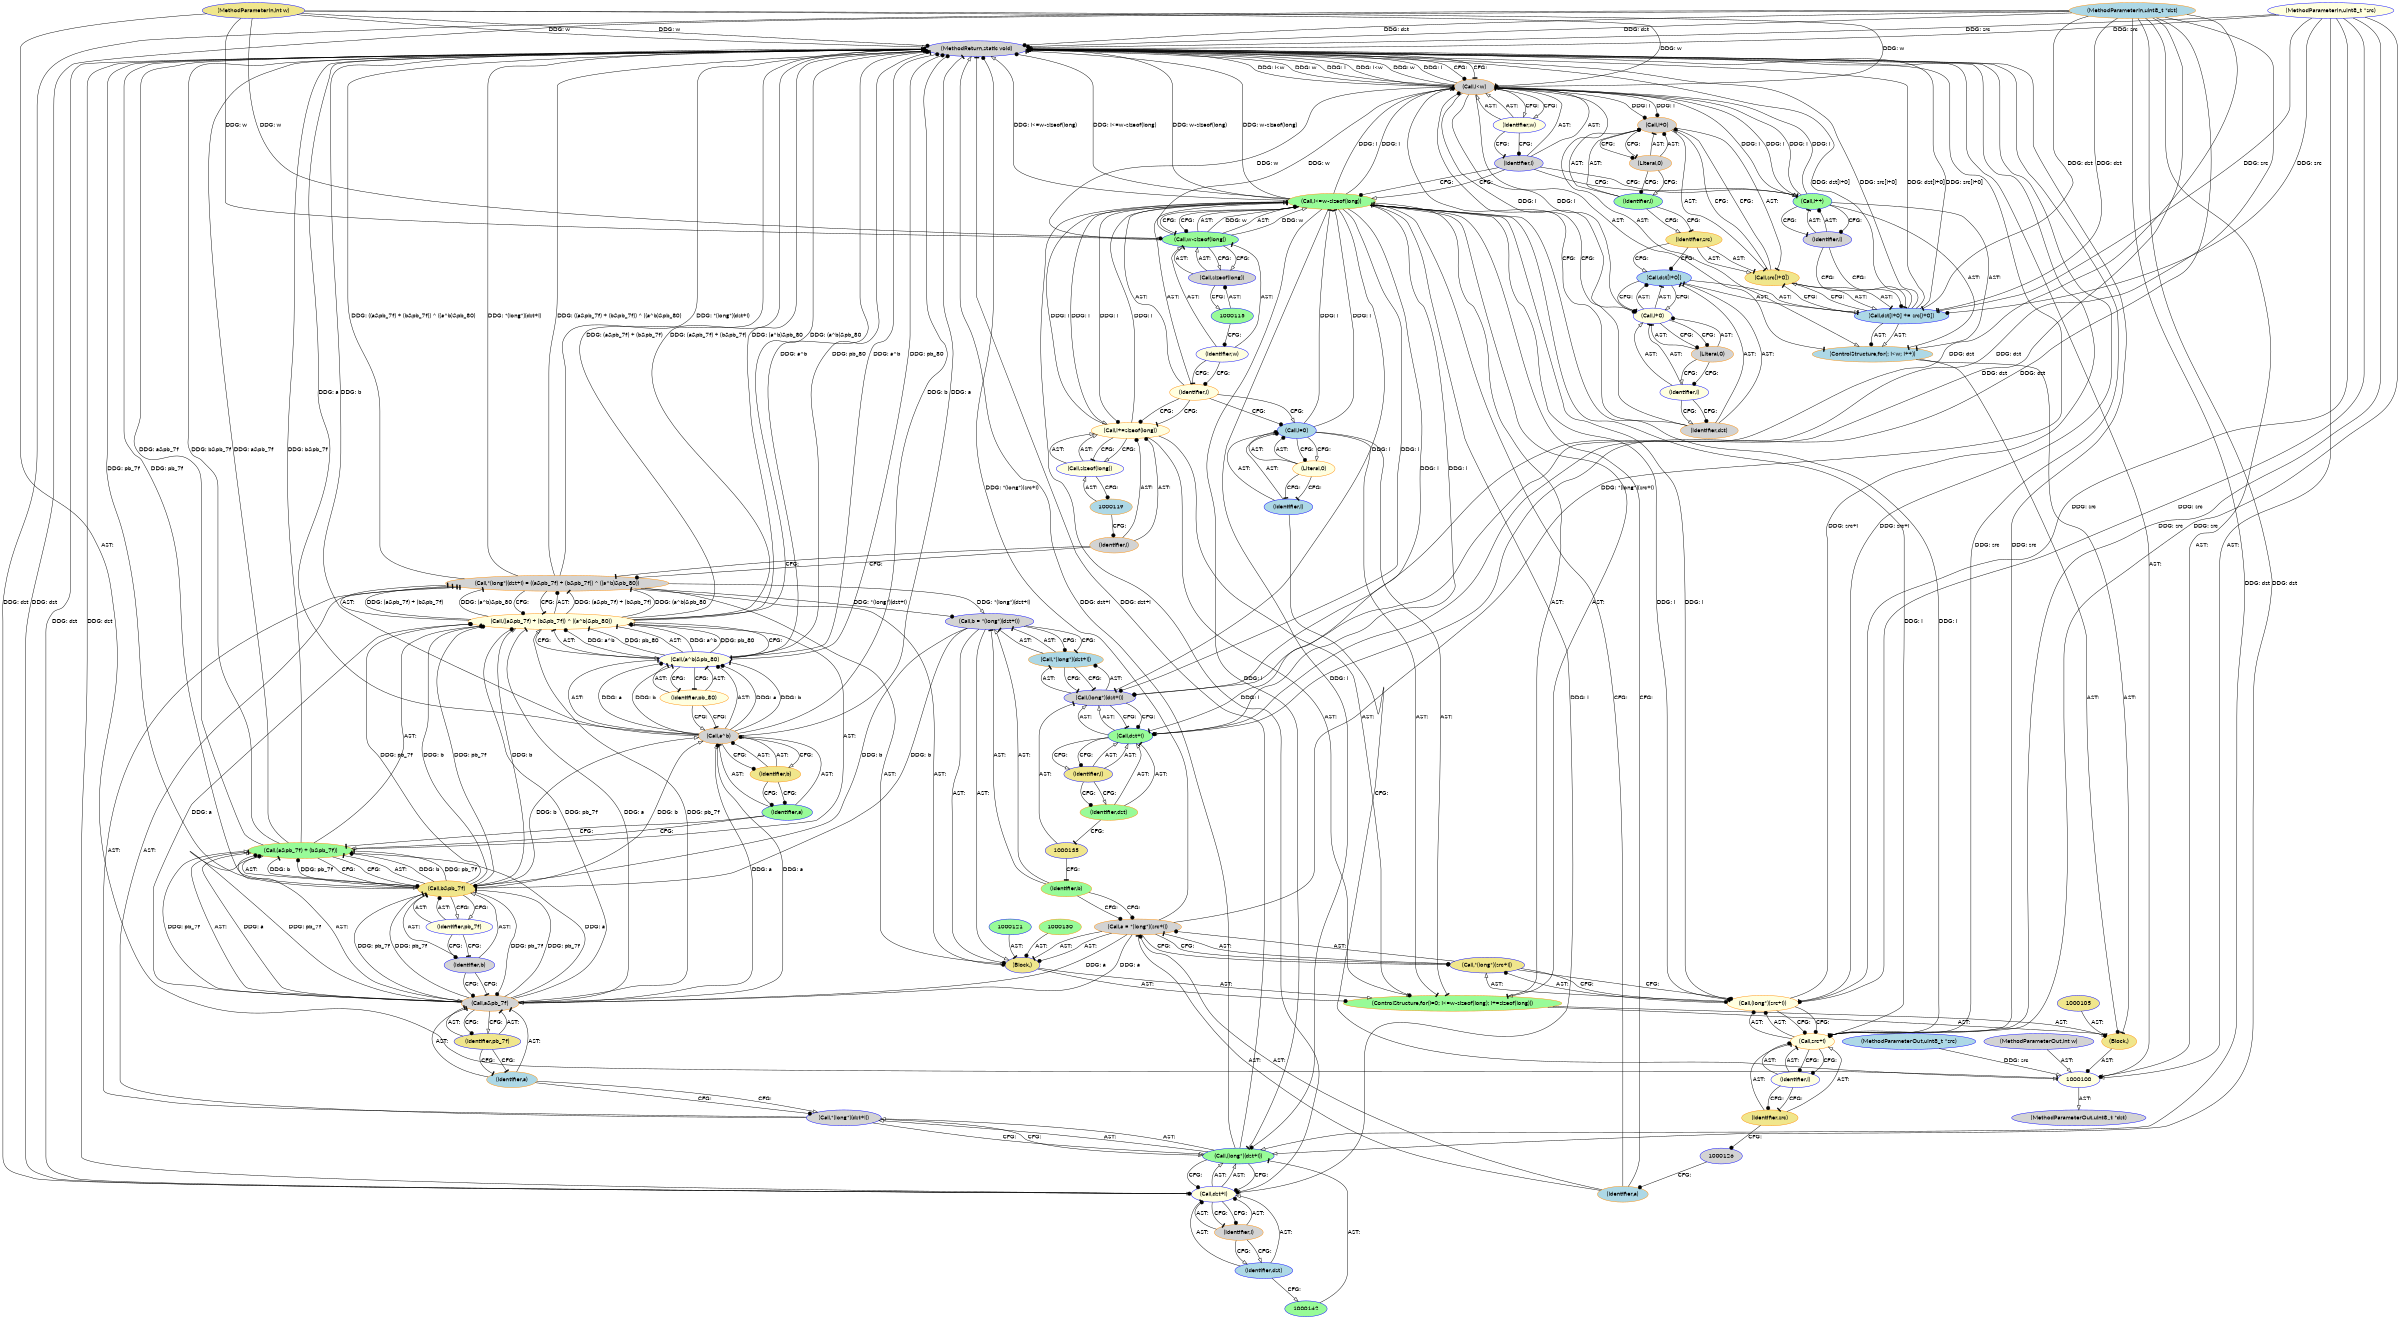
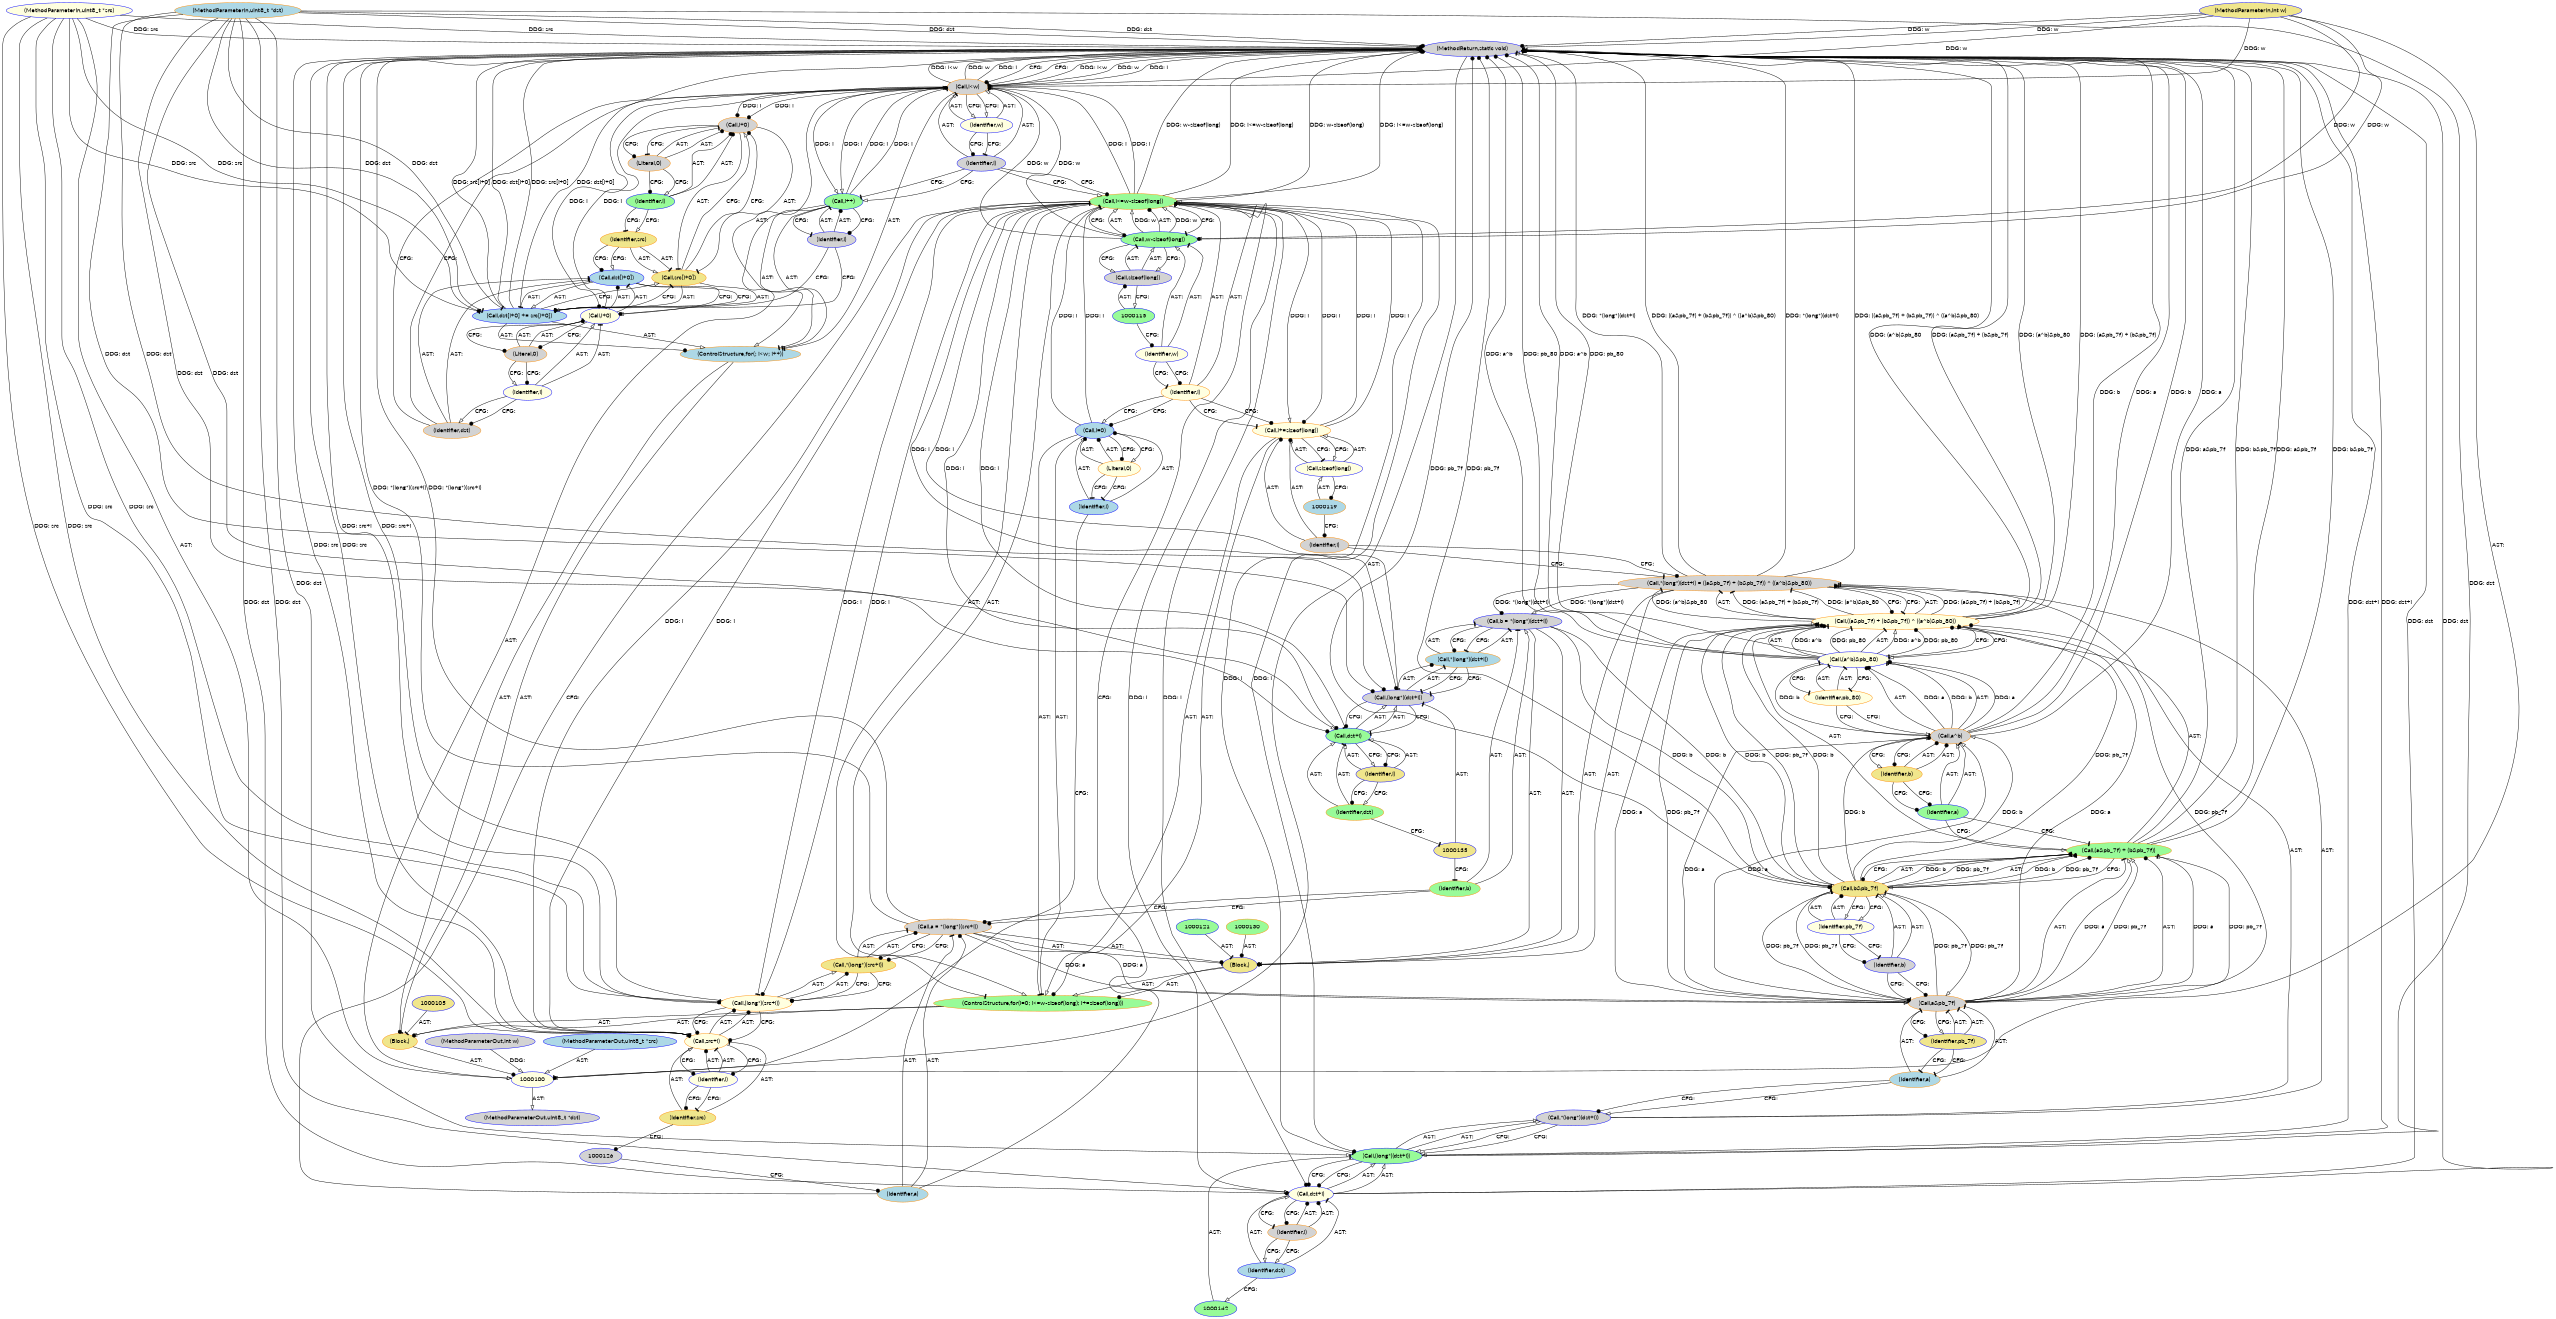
(2192, 542) -> (515, 613)
(1487, 965) -> (858, 965)
(2016, 1061) -> (584, 1061)
(2068, 1061) -> (518, 1061)
